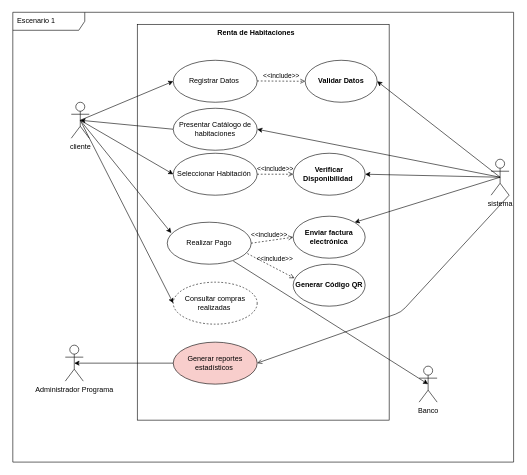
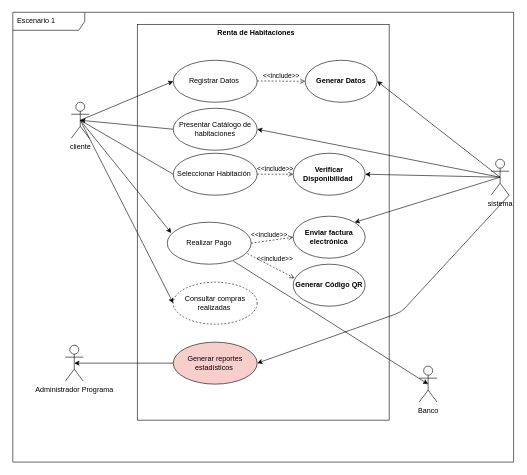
(341, 81) -> (341, 81)
(168, 171) -> (170, 172)
(261, 362) -> (262, 362)
